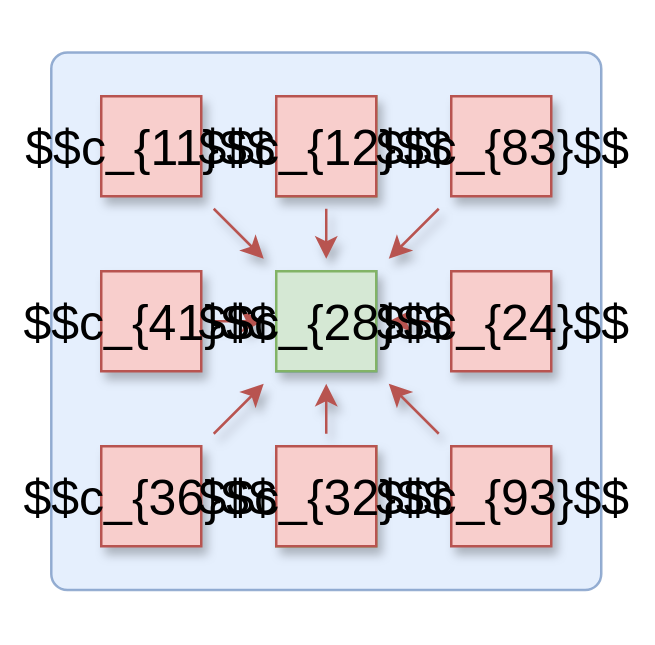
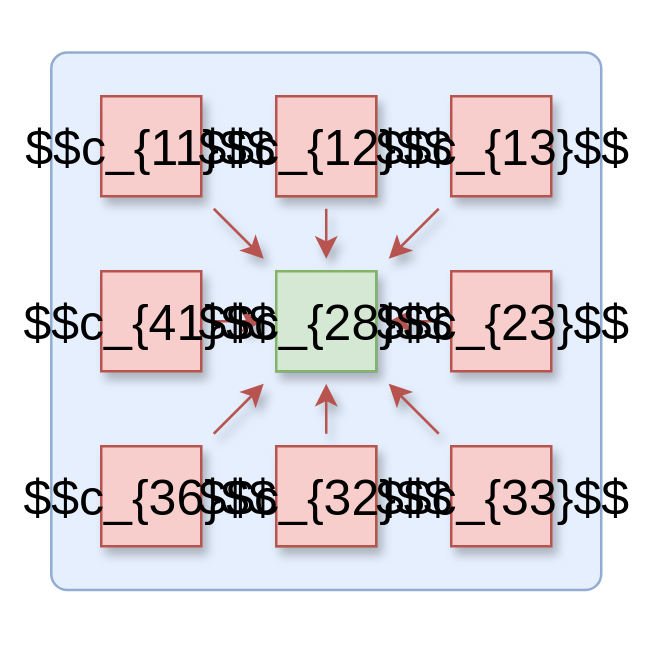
(504, 146) -> (504, 146)
(504, 321) -> (504, 321)
(504, 496) -> (504, 496)
